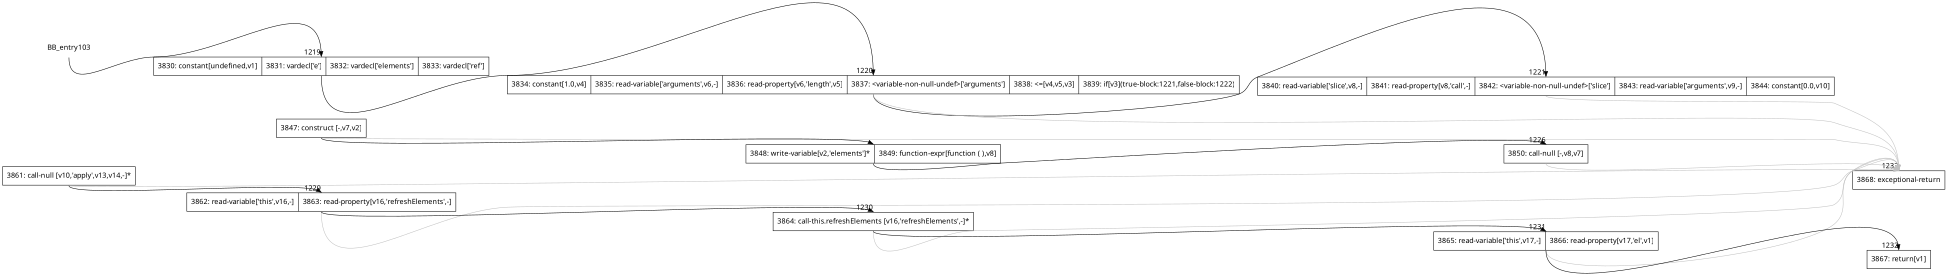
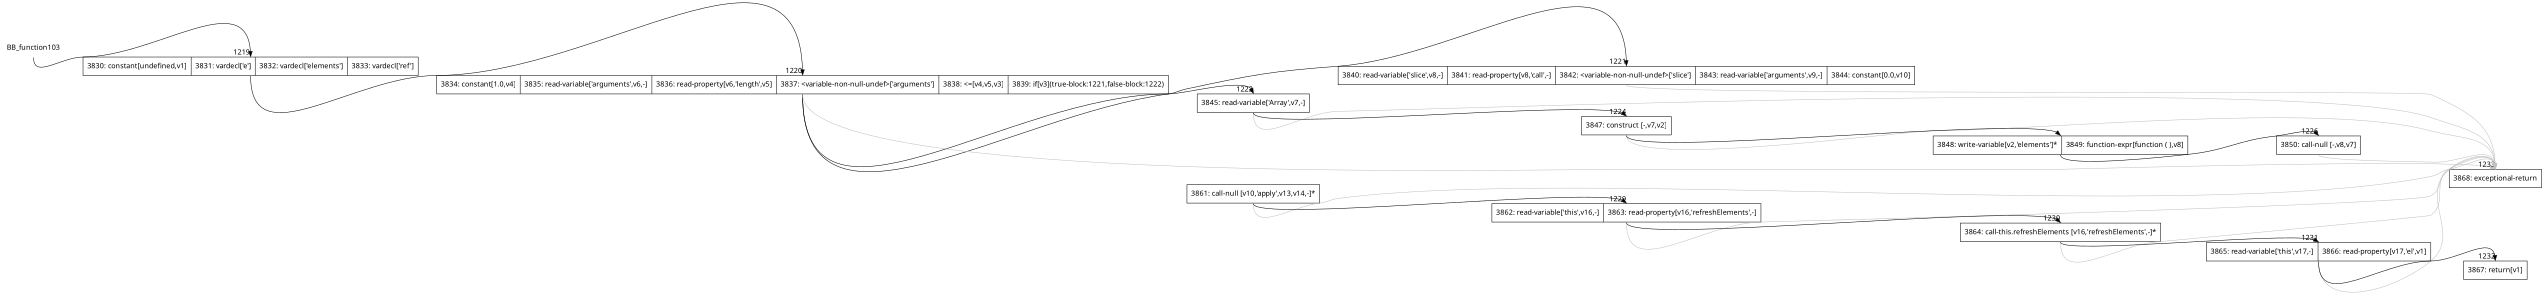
(69, 48) -> (34, 48)
none -> (1253, 103)
